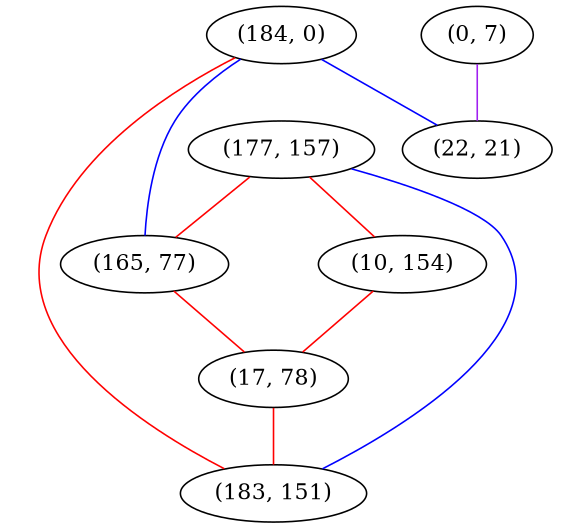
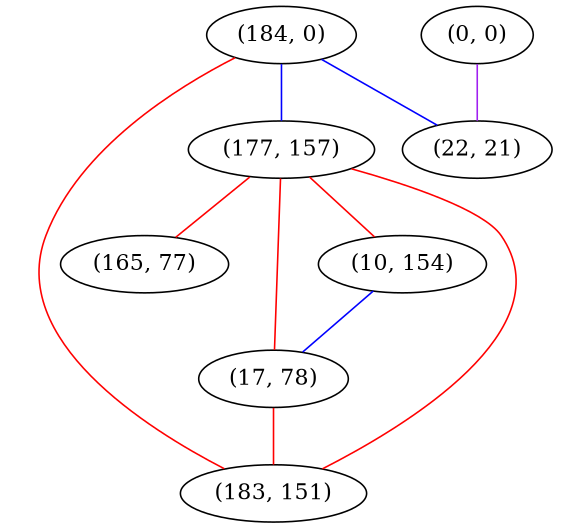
(477, 35) -> (477, 35)
(168, 134) -> (281, 92)
(508, 313) -> (508, 313)
(209, 322) -> (277, 264)
(338, 322) -> (338, 322)
